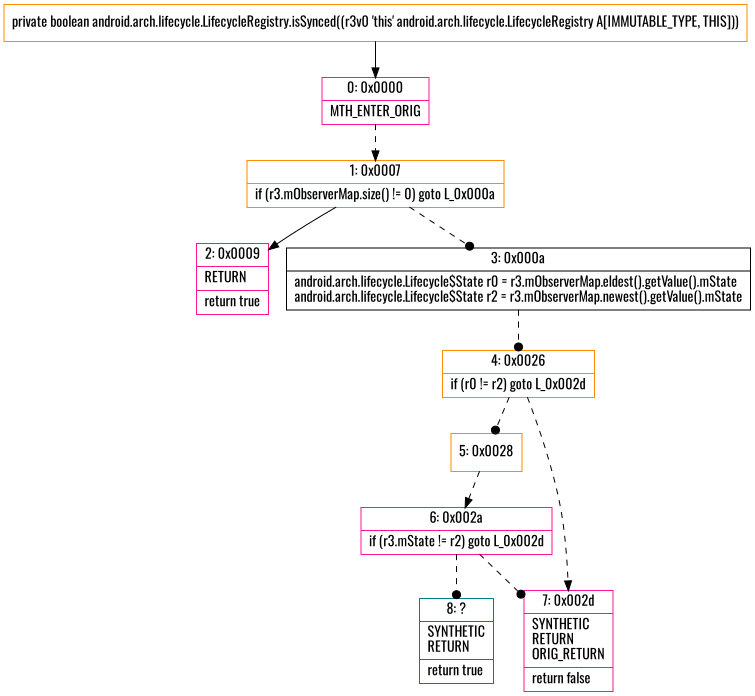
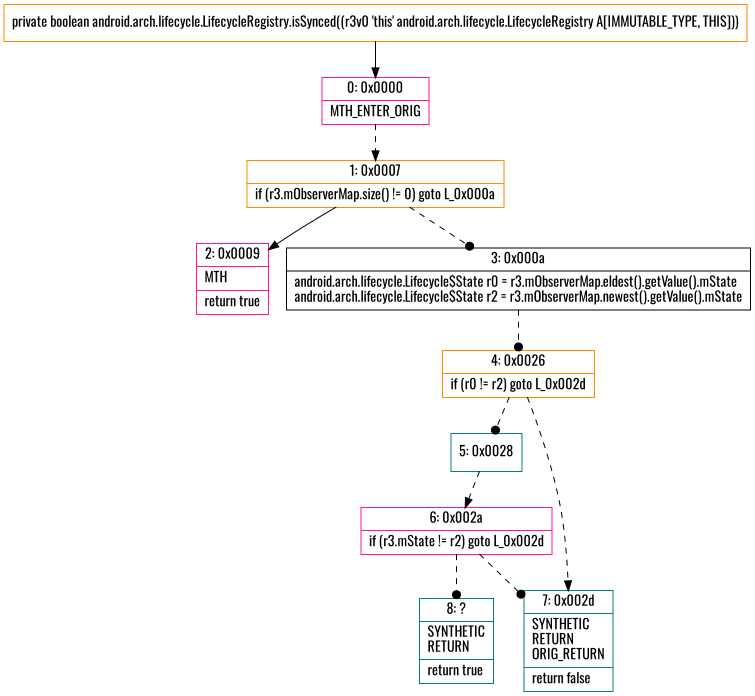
(226, 278) -> (216, 278)
(486, 452) -> (486, 452)
(568, 641) -> (568, 641)
